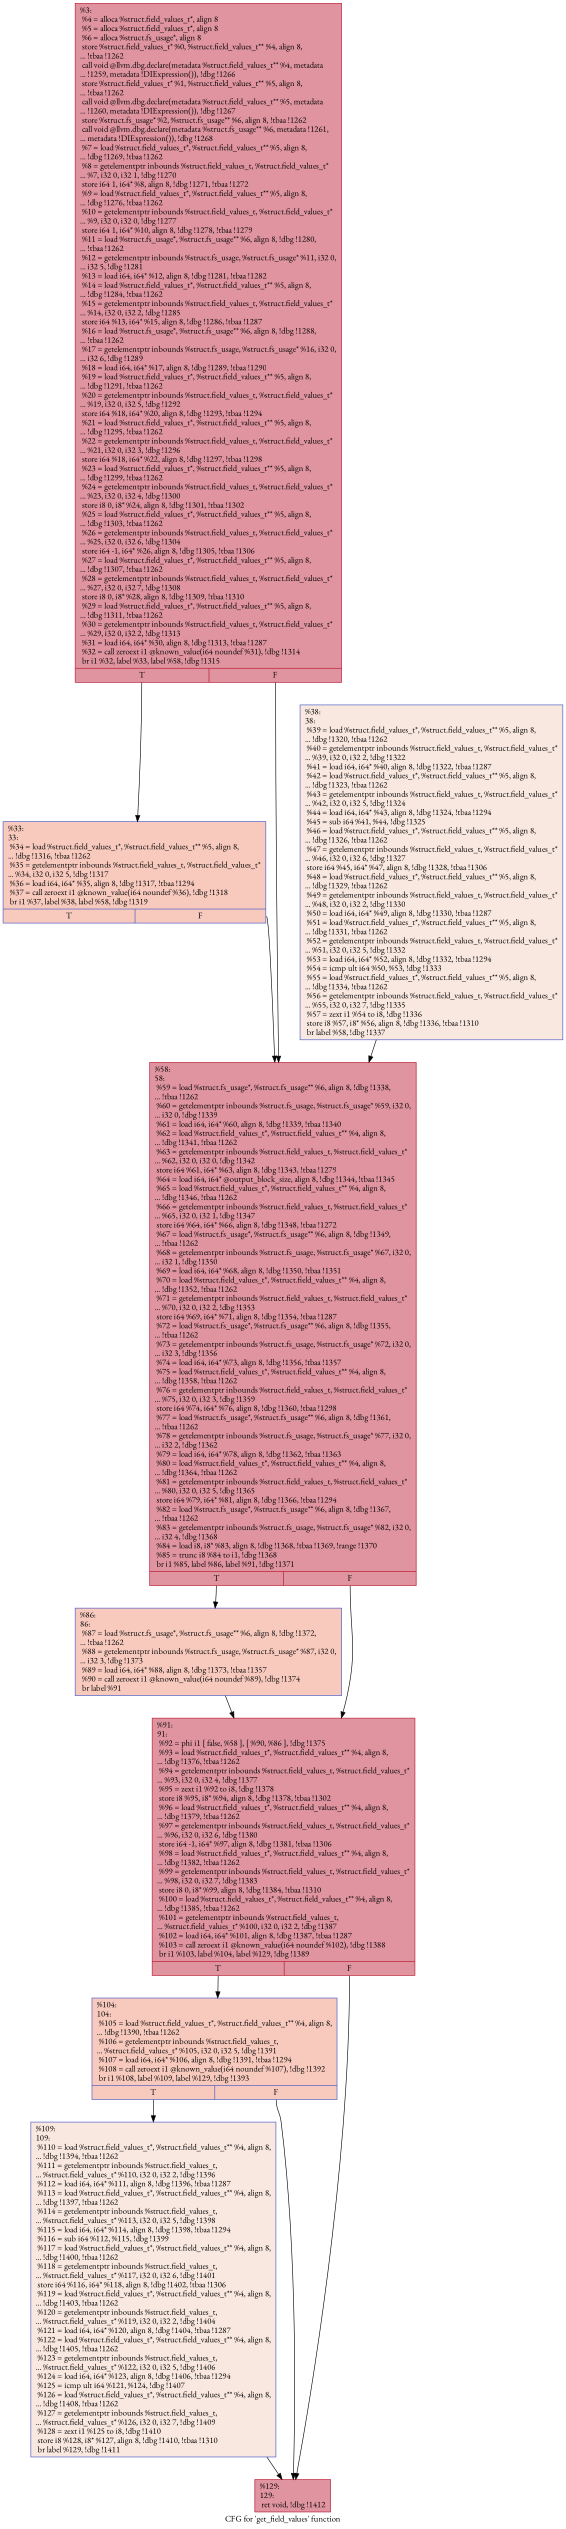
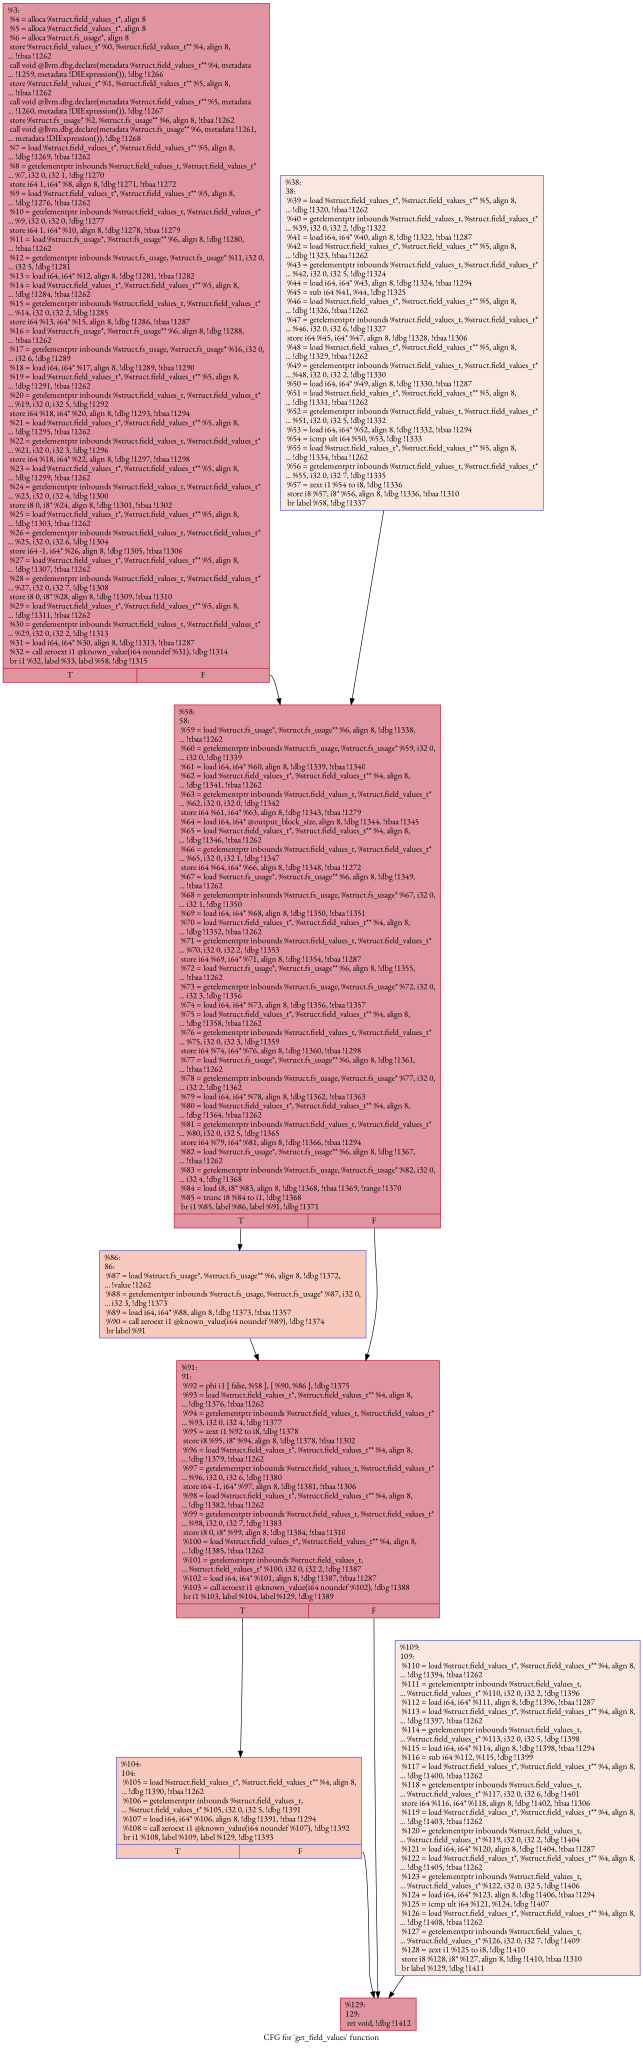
(134, 872) -> none
(102, 1642) -> (128, 1285)
(153, 2108) -> none
